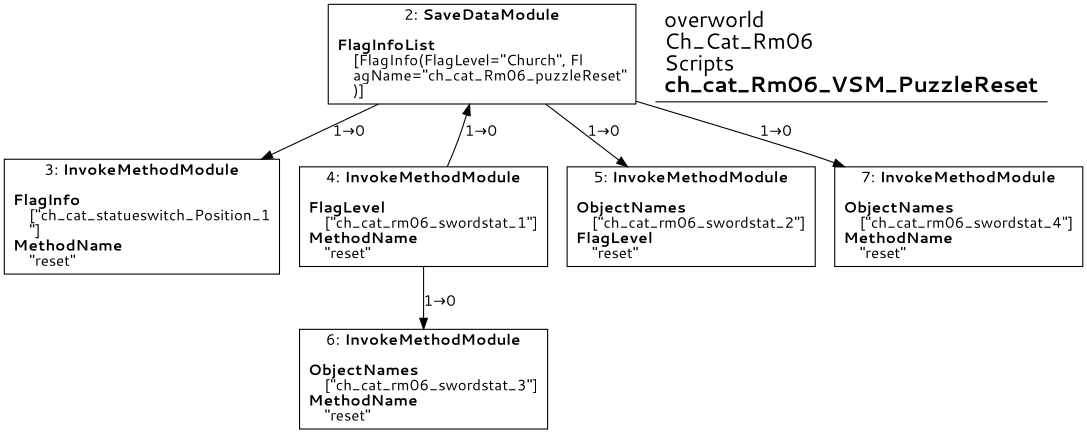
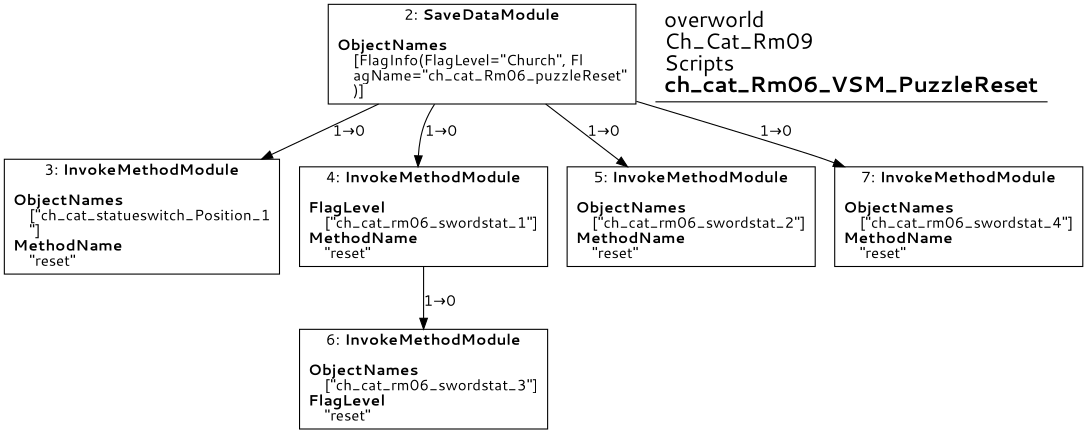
(739, 42) -> (739, 42)
(386, 46) -> (393, 46)
(458, 141) -> (423, 129)
(47, 200) -> (69, 200)
(615, 238) -> (631, 238)
(363, 401) -> (347, 401)
